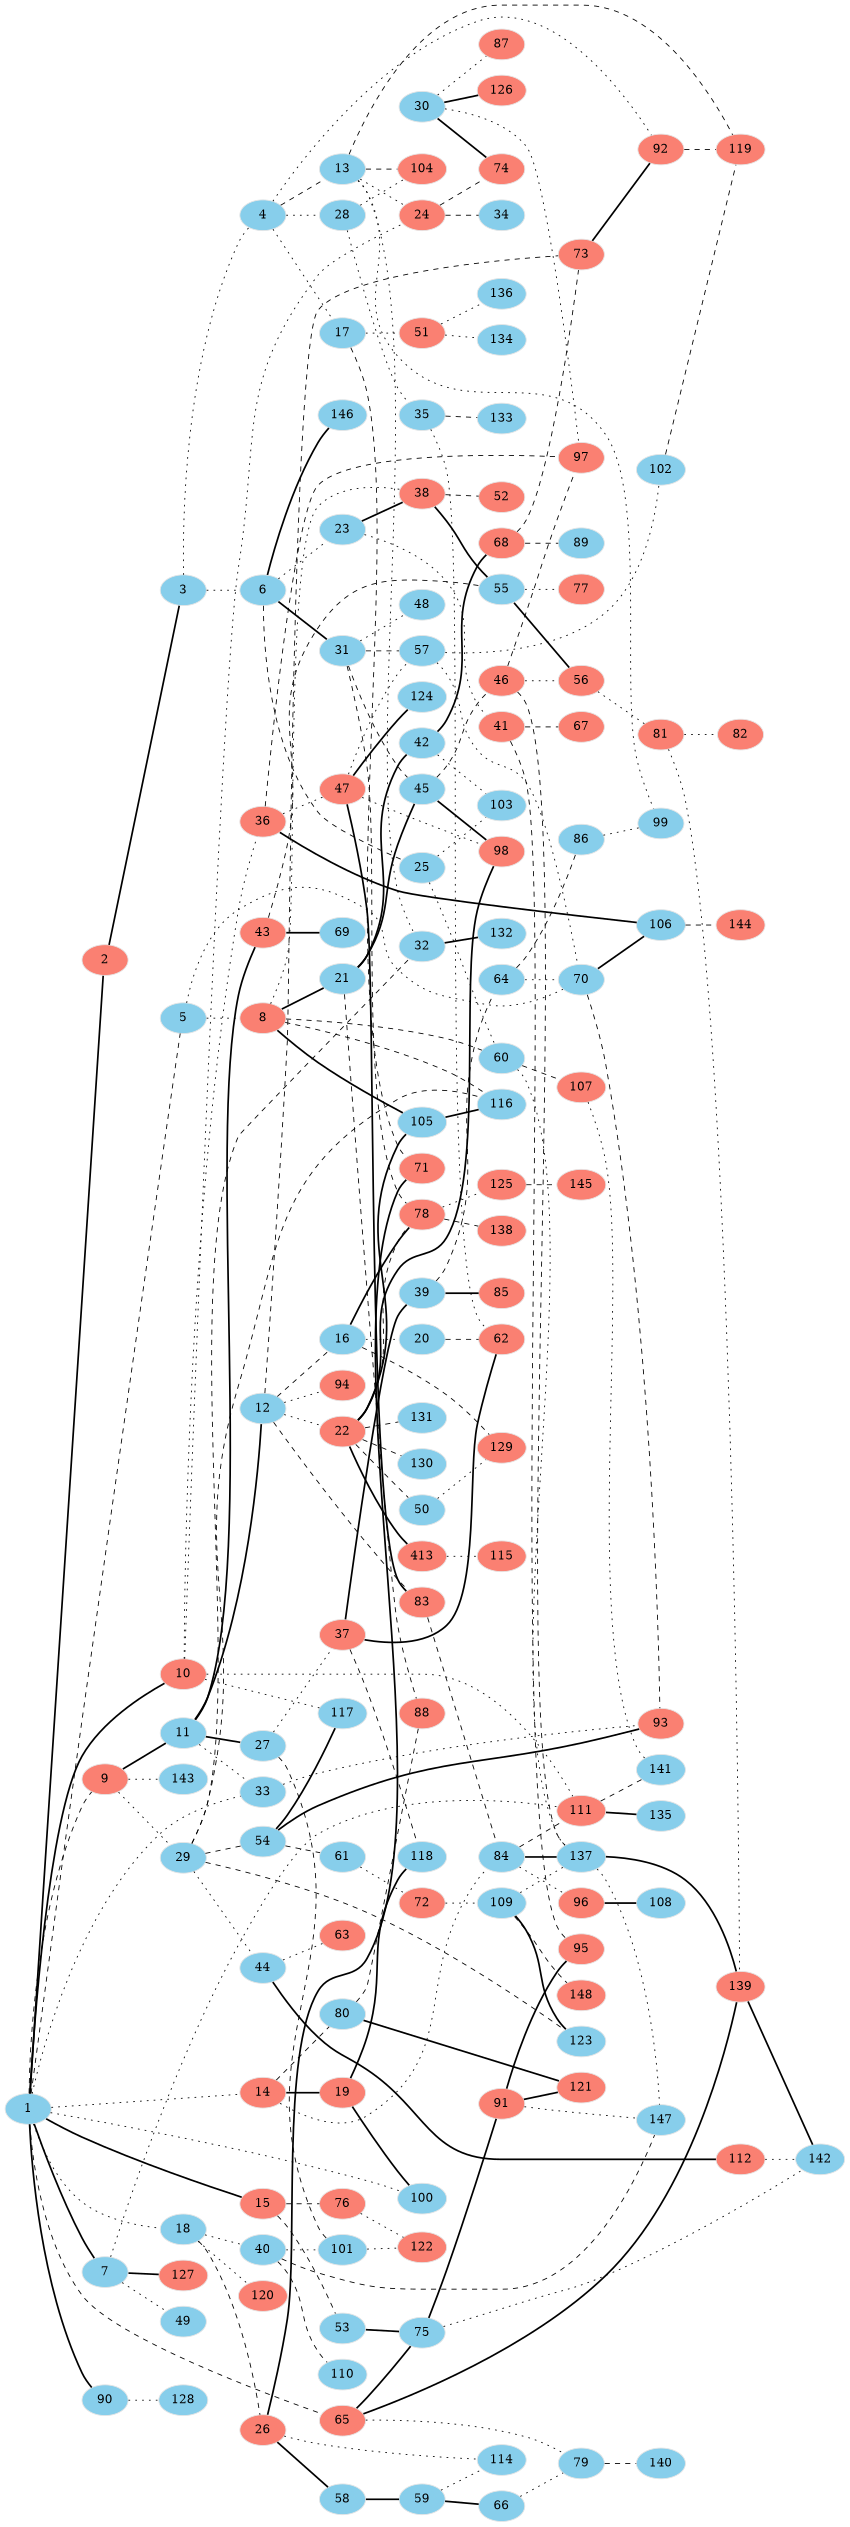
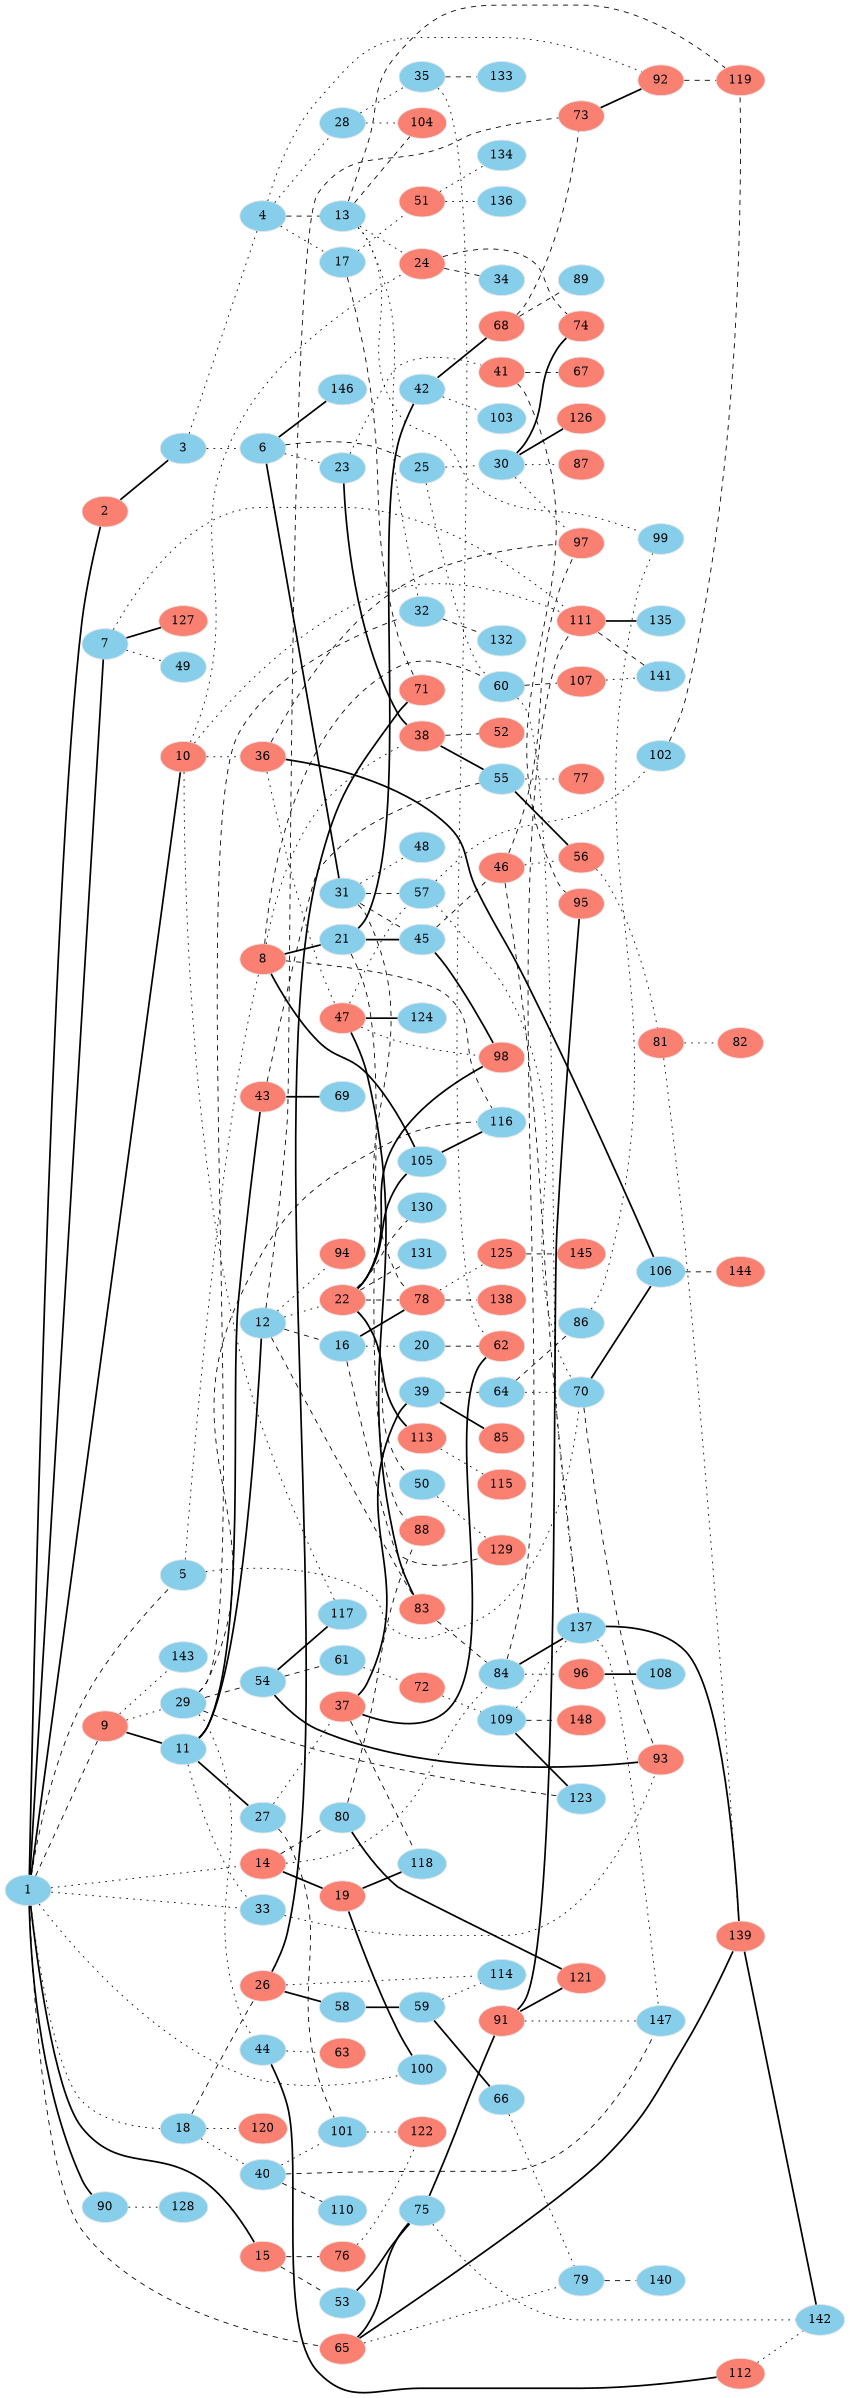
(467, 833) -> (455, 467)
(461, 940) -> (456, 624)
(422, 1556) -> (422, 1438)
